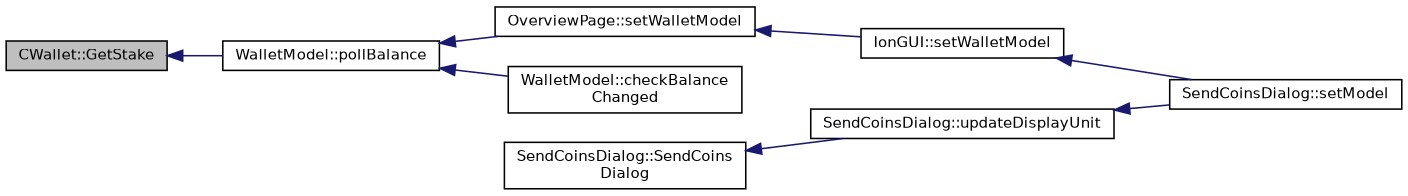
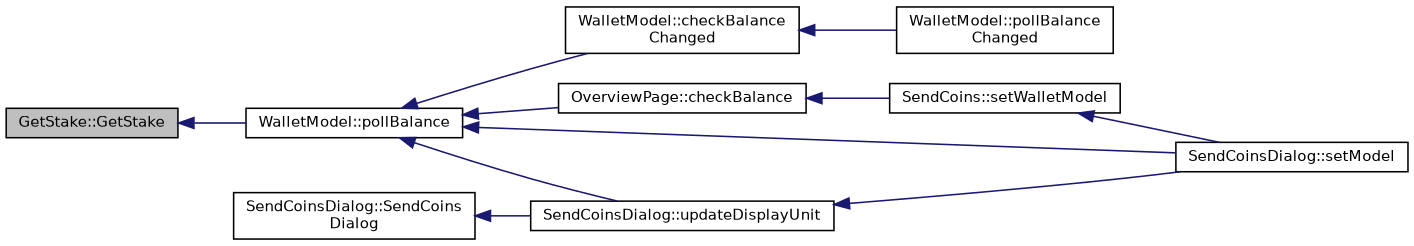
(625, 22) -> (682, 98)
none -> (1005, 30)
(962, 43) -> (1005, 98)
(87, 56) -> (92, 123)
none -> (827, 140)
none -> (515, 174)
